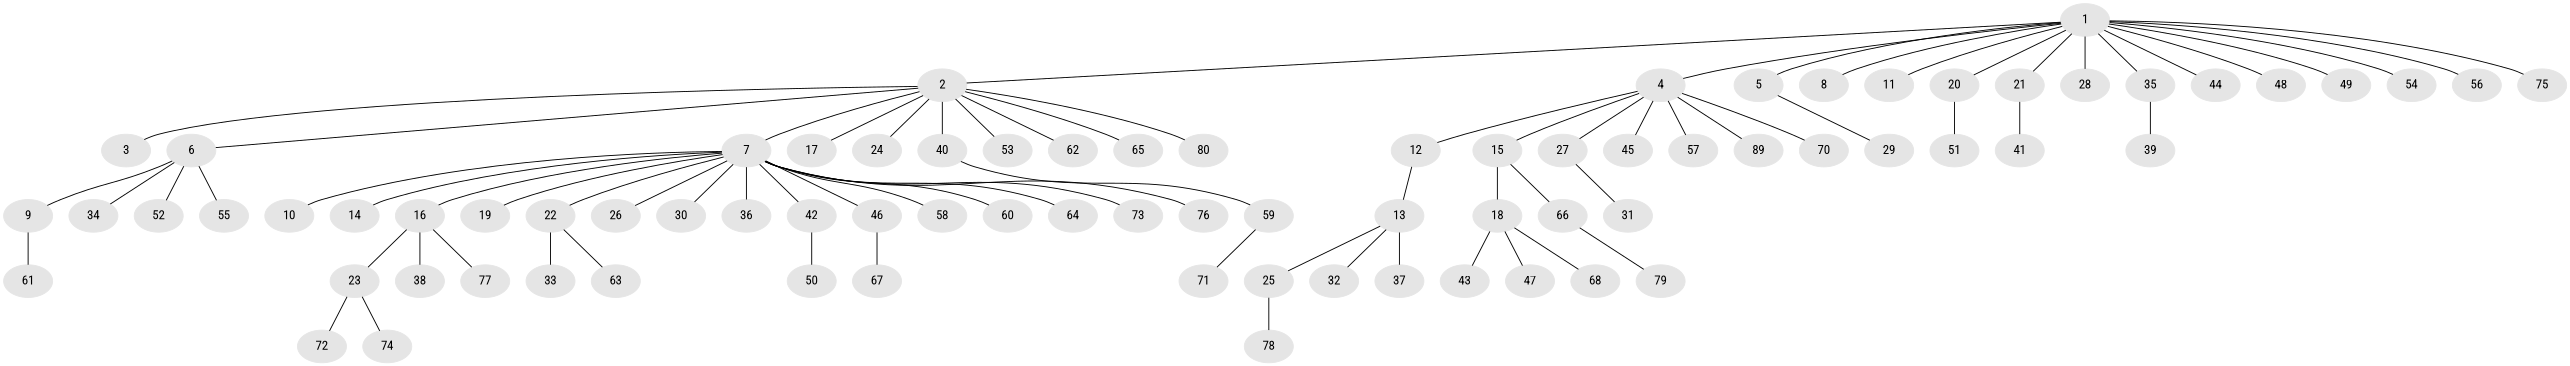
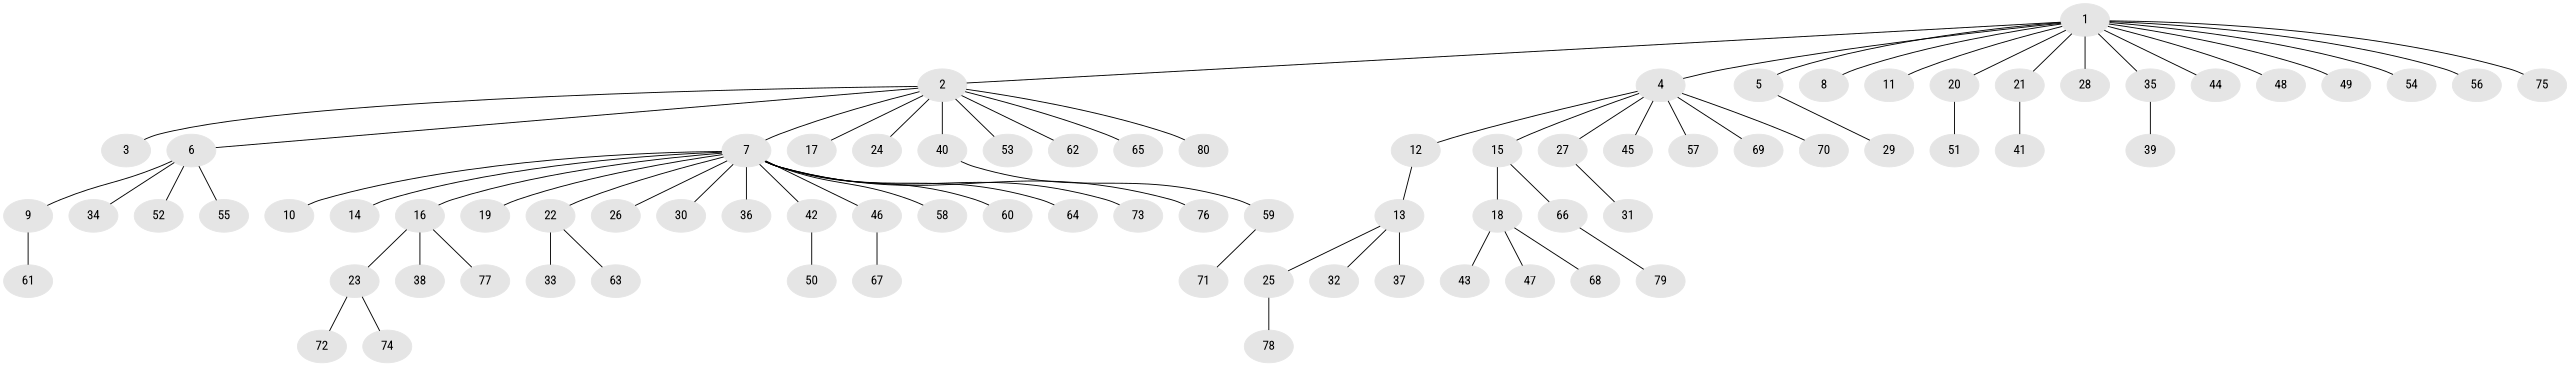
(1759, 151) -> (1759, 151)
